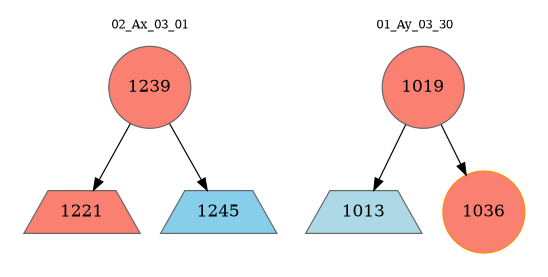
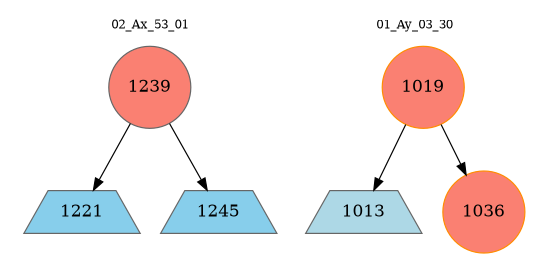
(150, 26) -> (150, 26)
(423, 87) -> (423, 87)
(82, 212) -> (82, 212)
